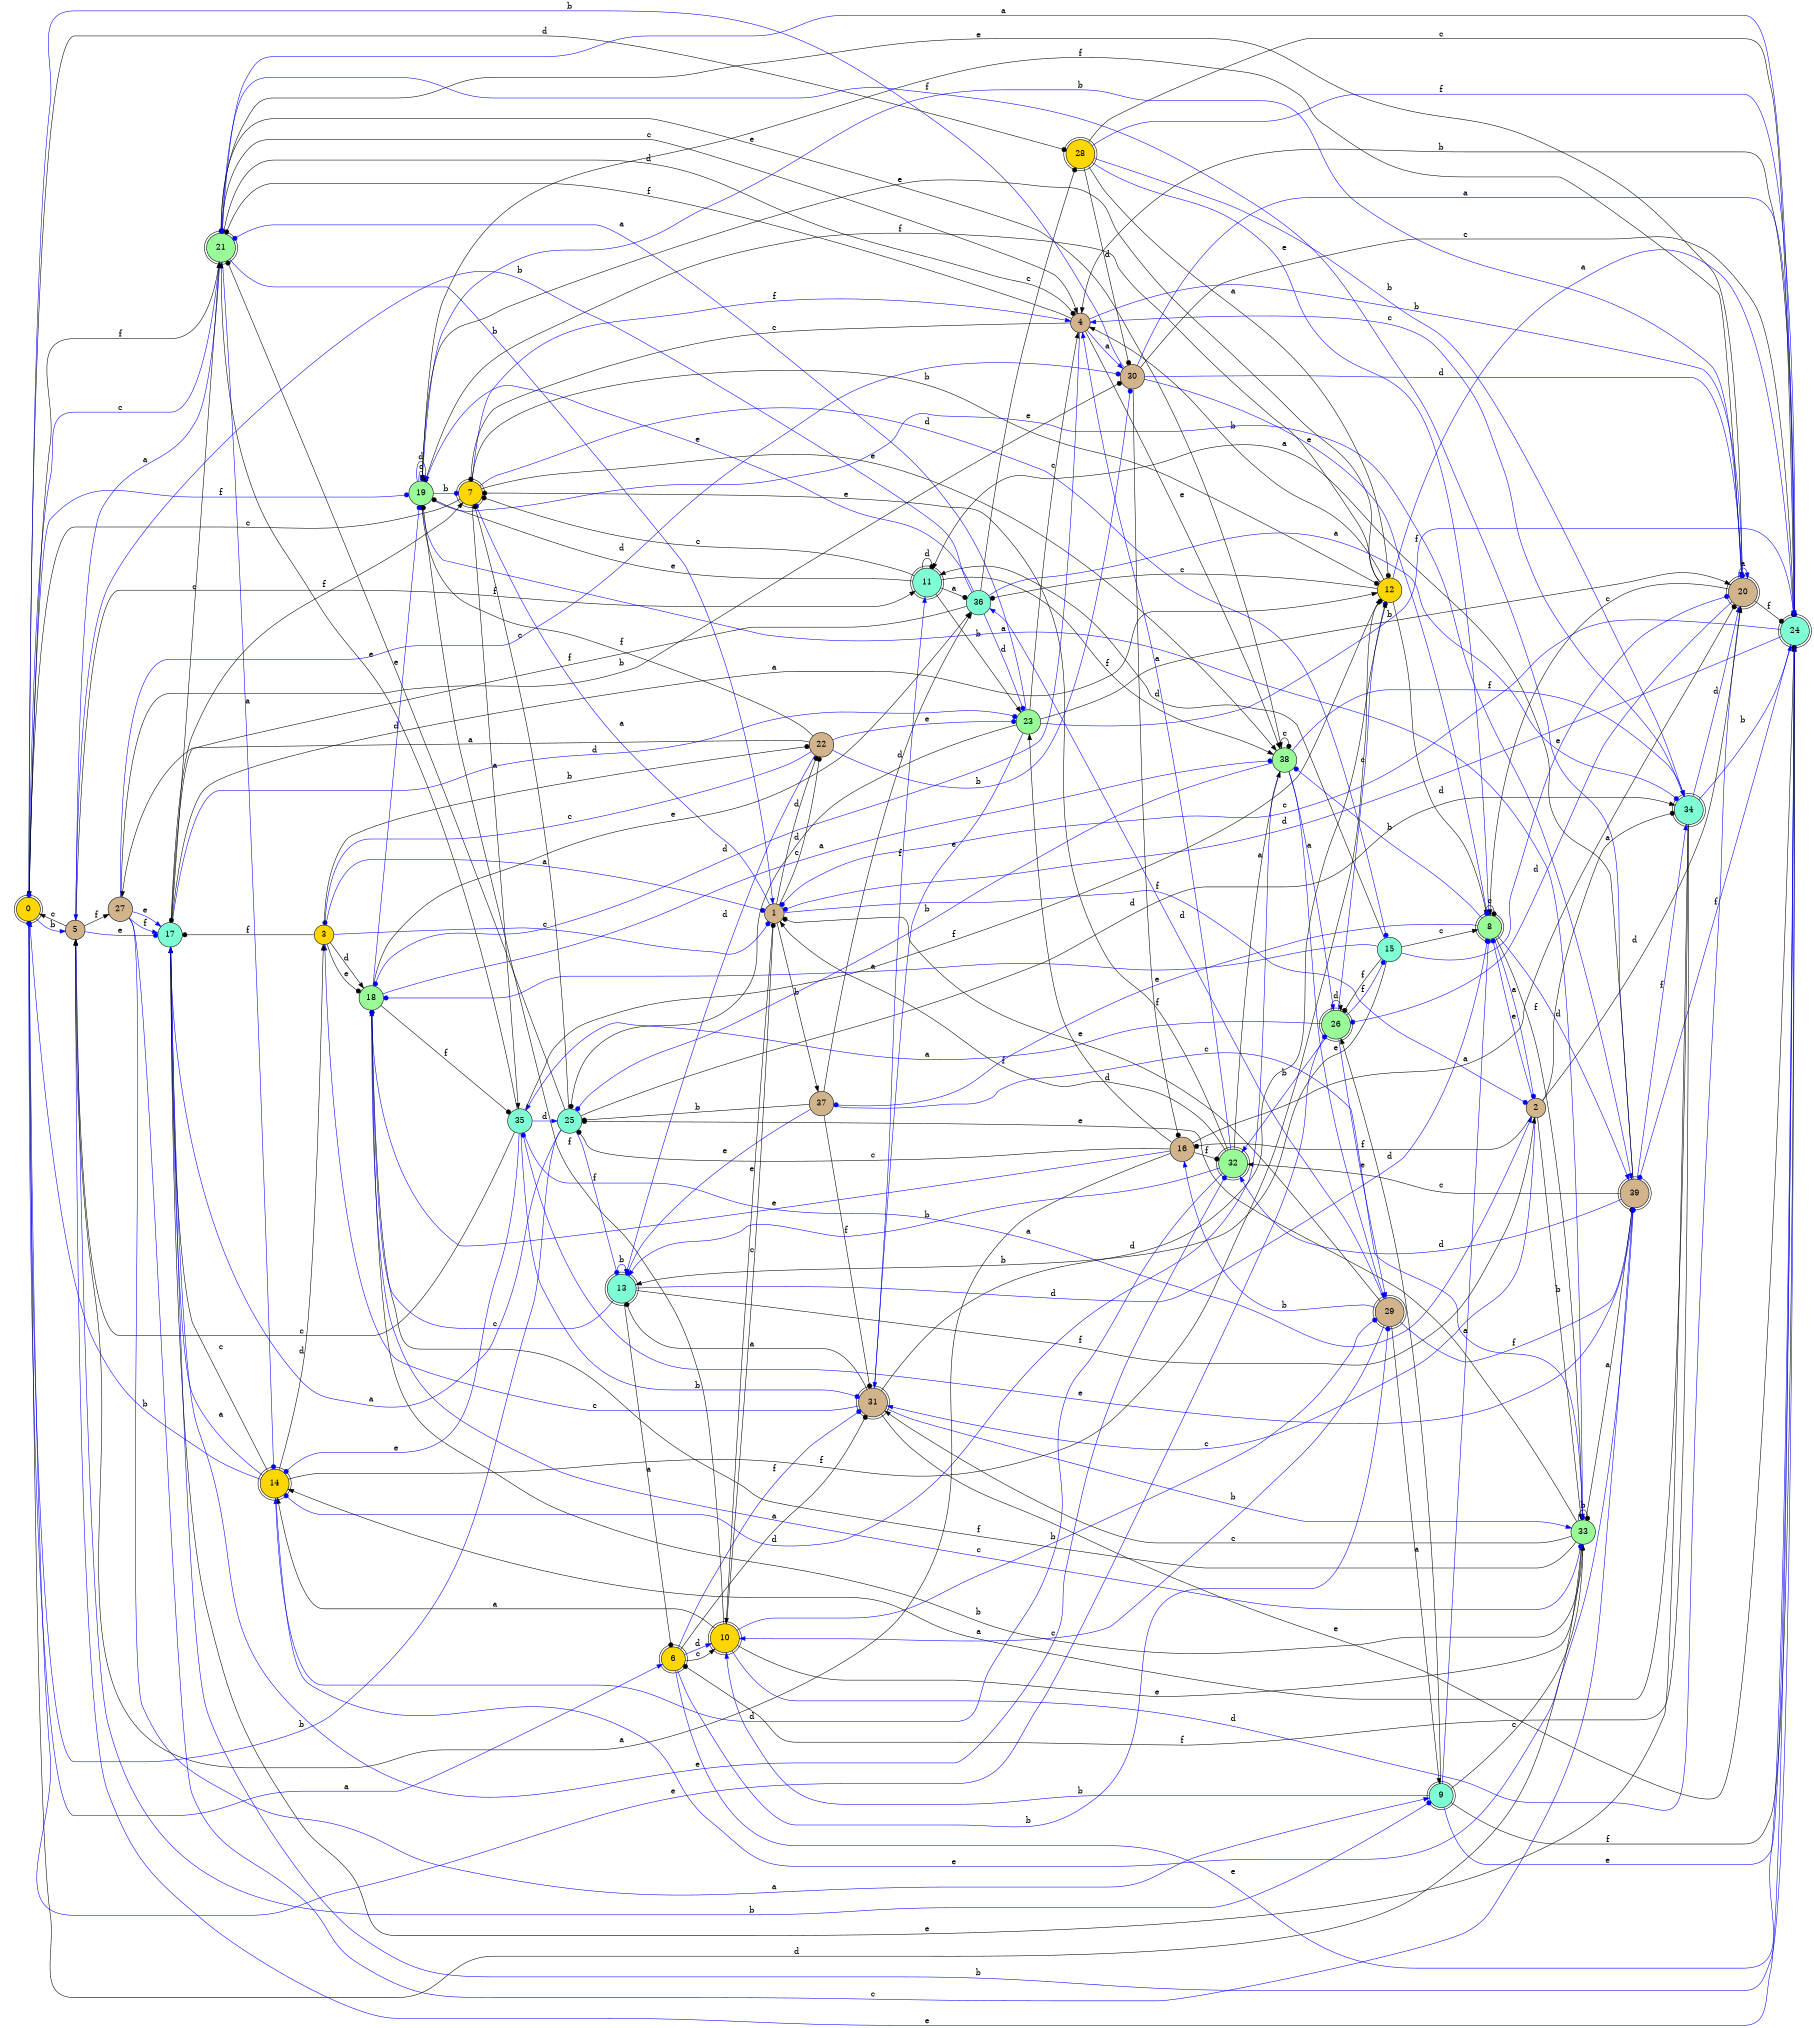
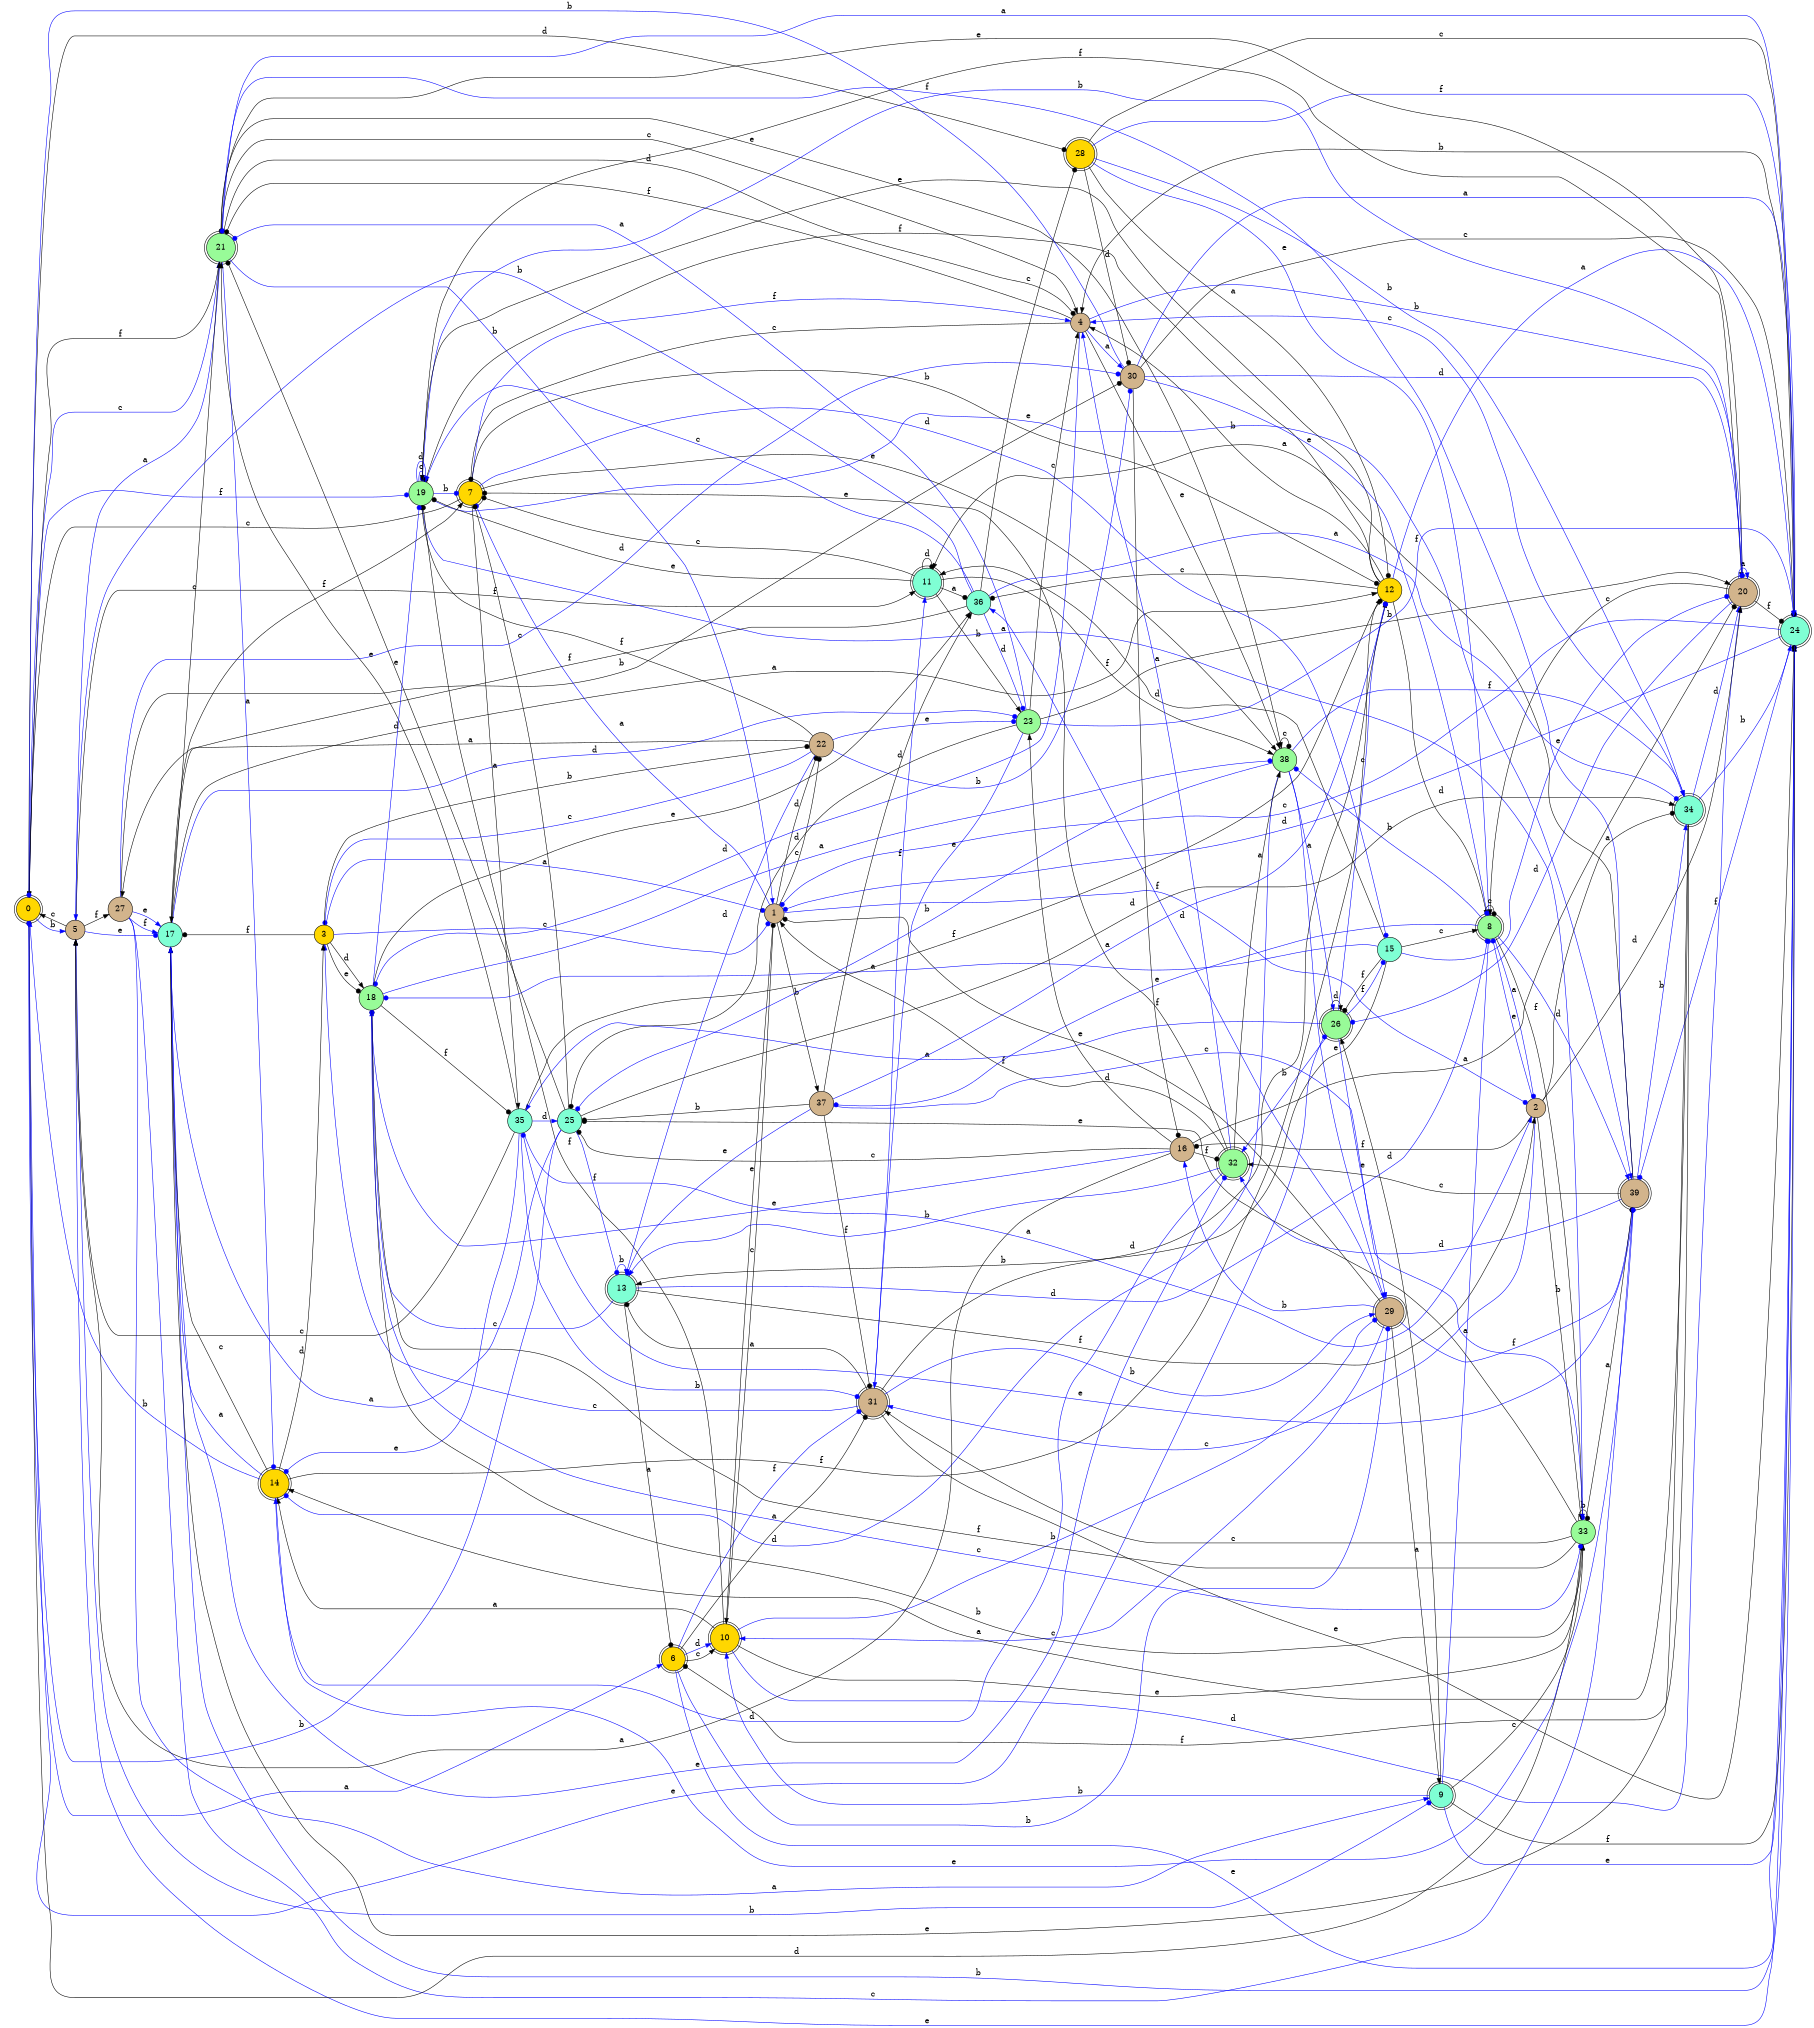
(698, 440) -> (698, 440)
(494, 681) -> (494, 681)
none -> (1179, 911)
(1662, 986) -> (1662, 986)
(1221, 1502) -> (1133, 1382)
